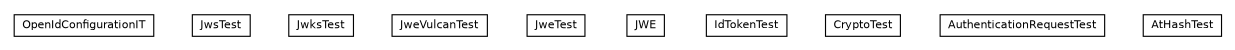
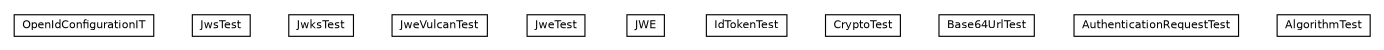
none -> (987, 25)
(1182, 25) -> none
none -> (1324, 25)
